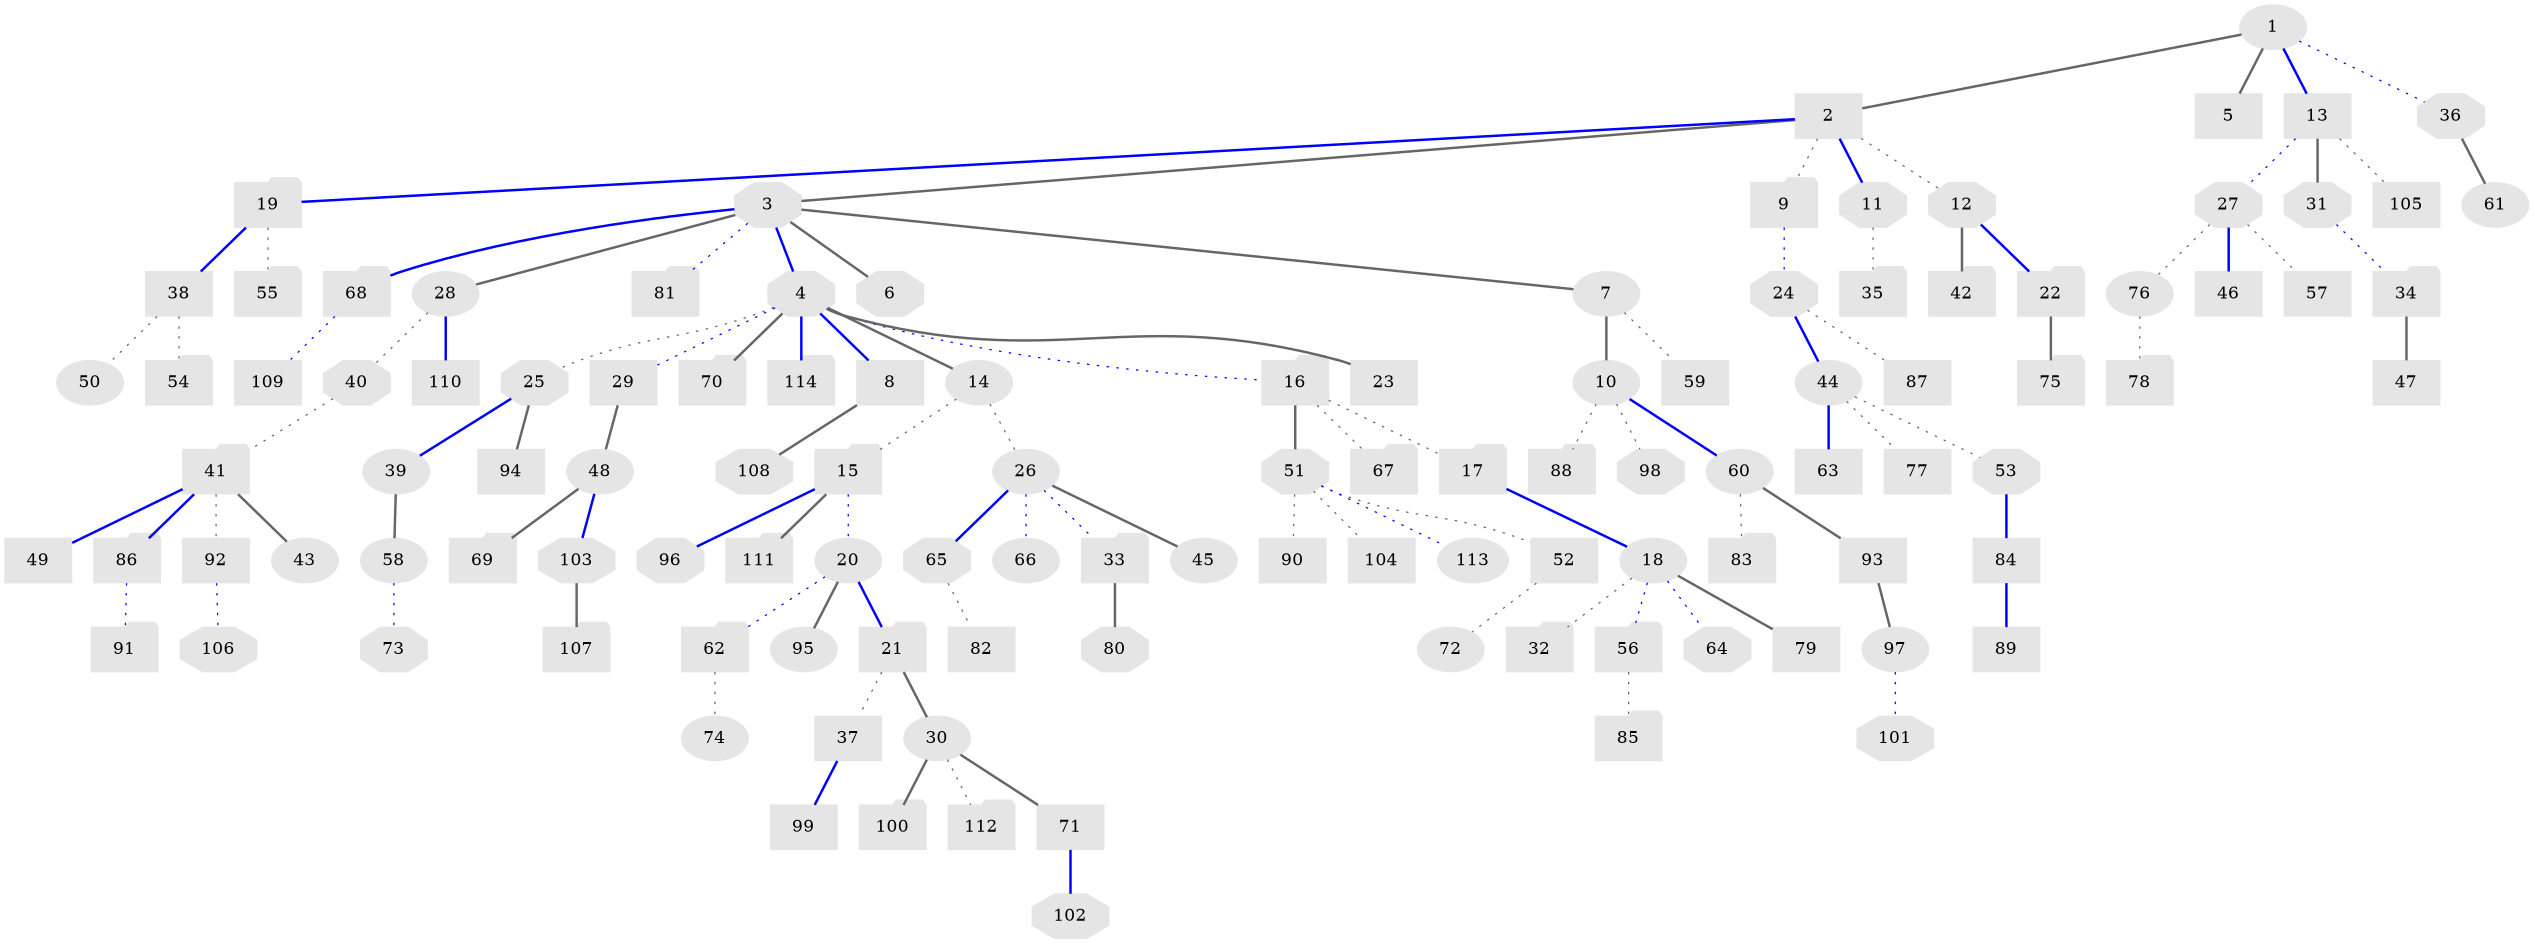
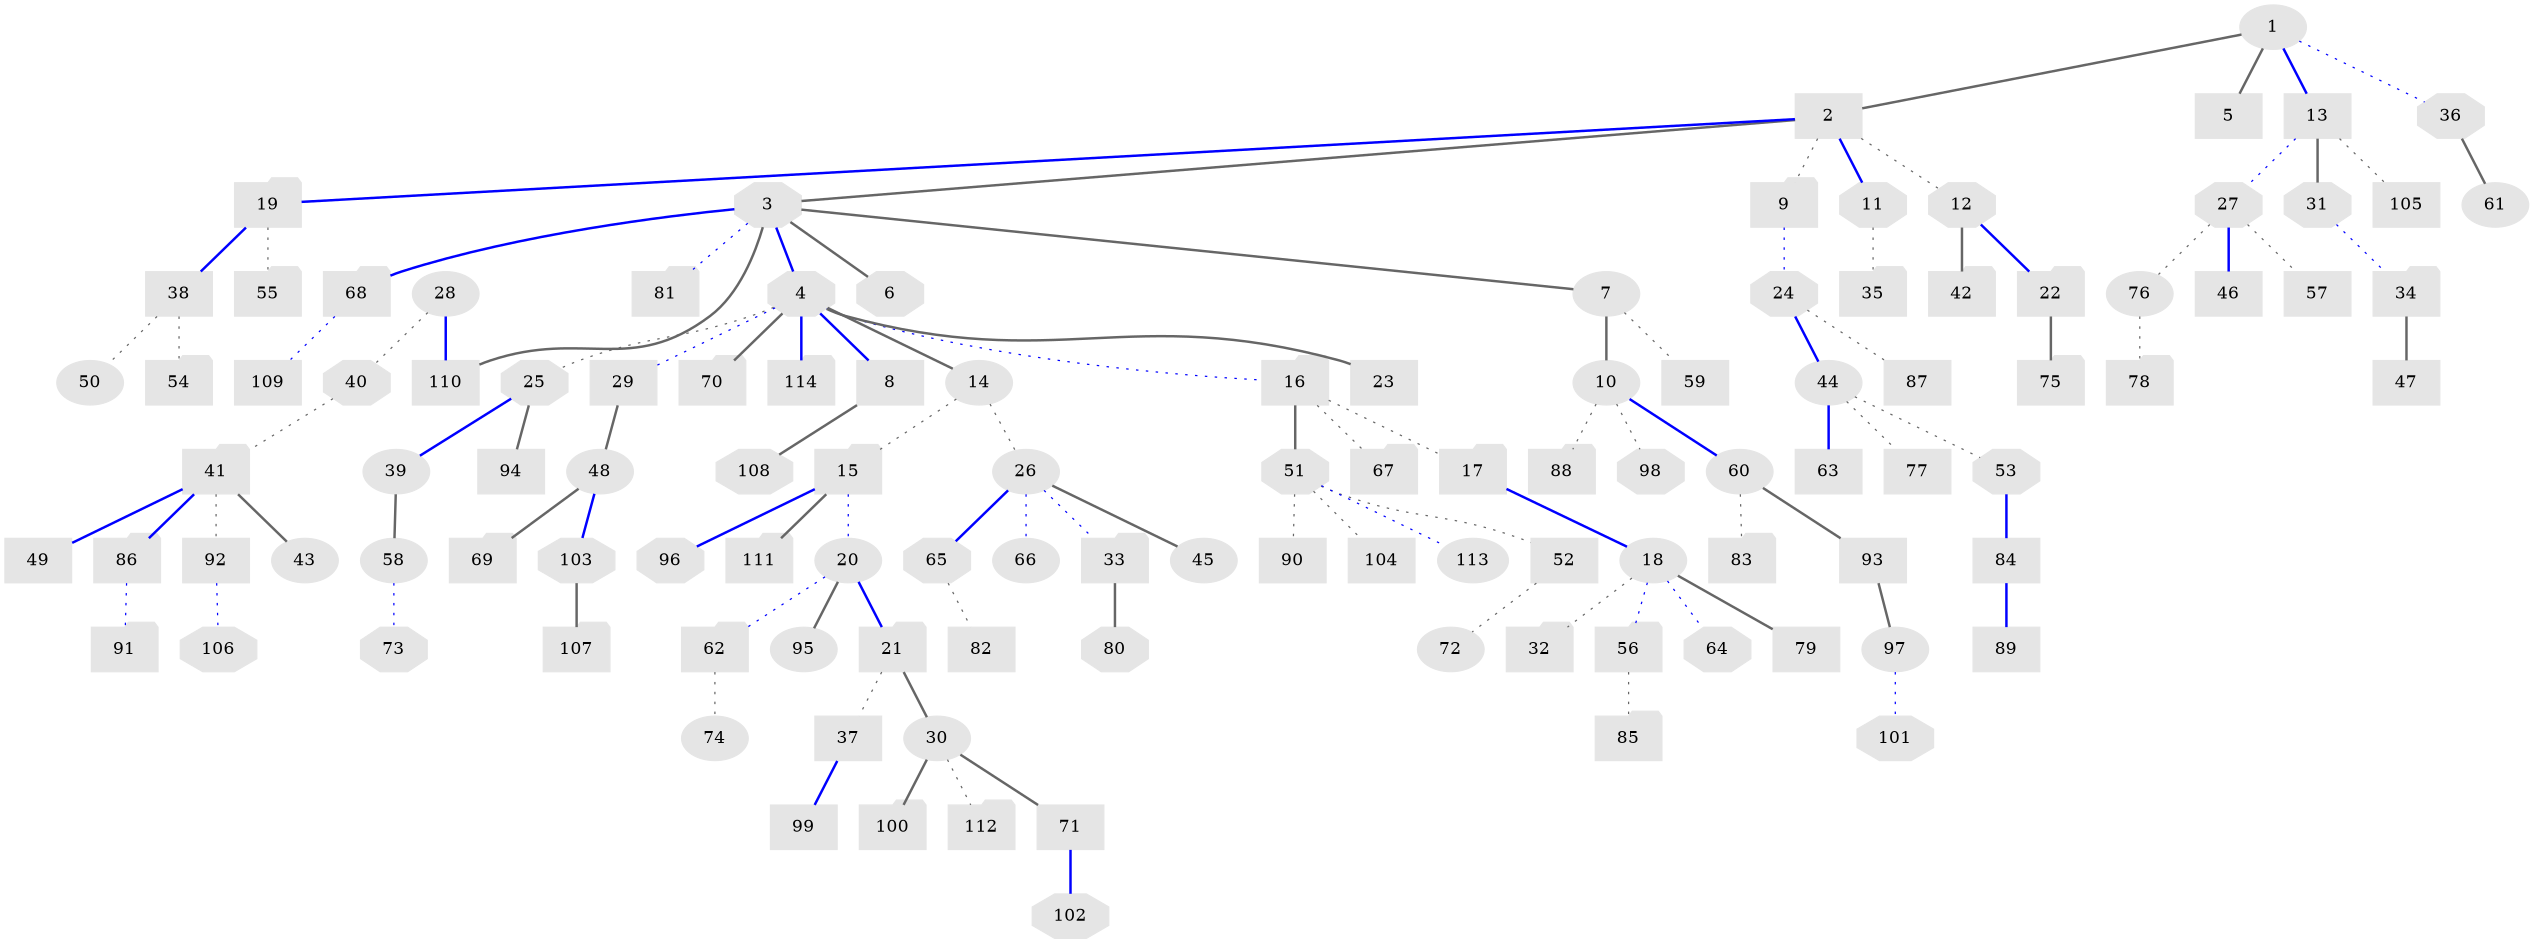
(606, 250) -> (704, 320)
